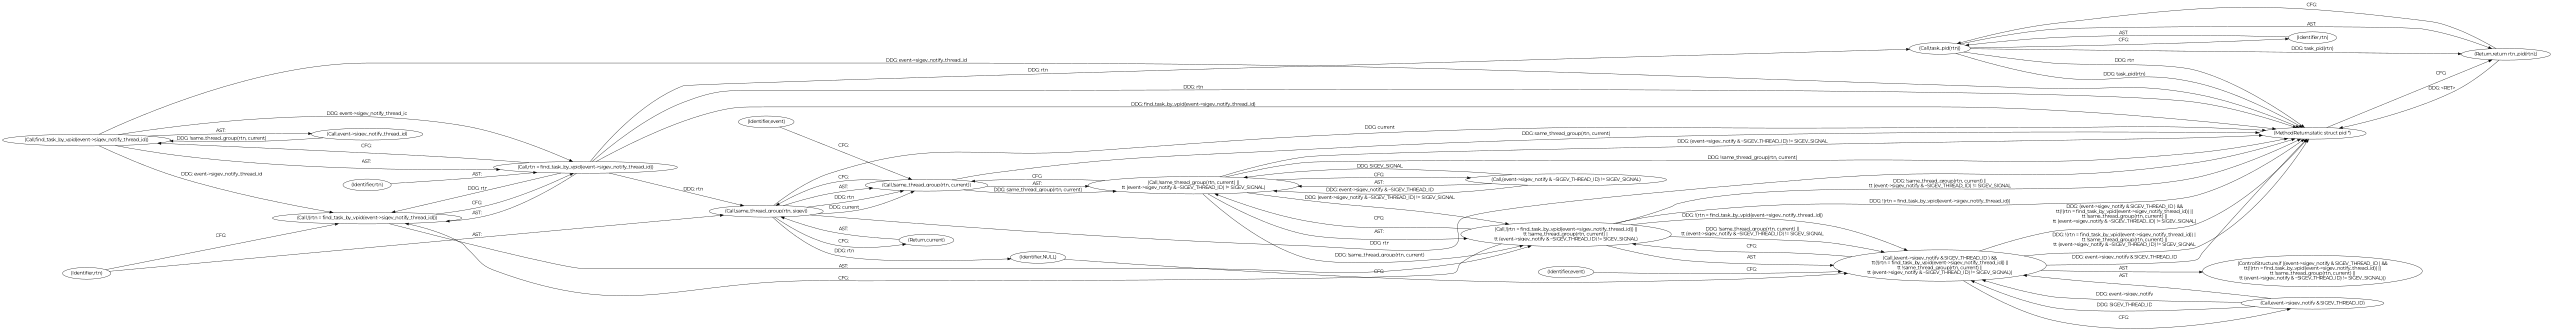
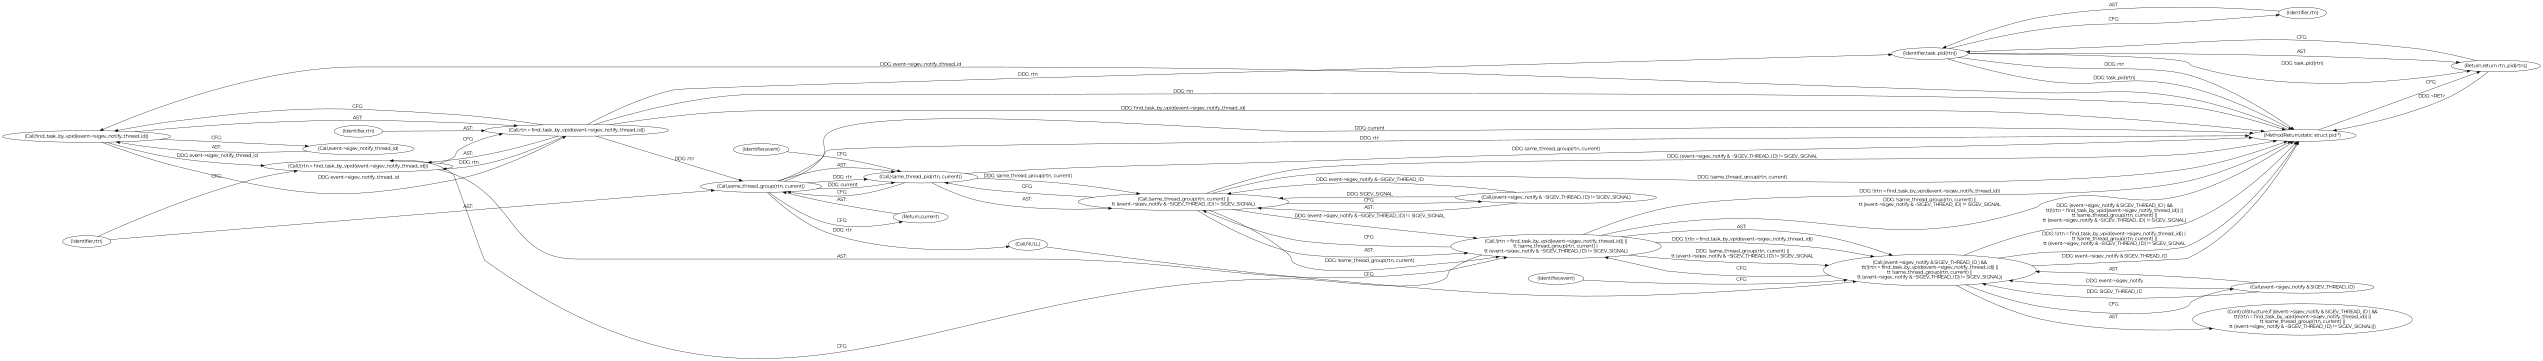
(1940, 48) -> (1930, 54)
(1195, 64) -> (1194, 68)
(222, 131) -> (217, 138)
(222, 139) -> (217, 147)
(926, 185) -> (921, 177)
(766, 211) -> (761, 187)
(1038, 257) -> (1028, 244)
